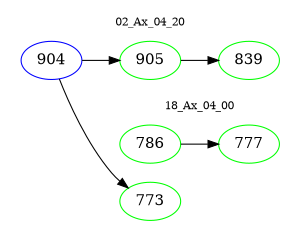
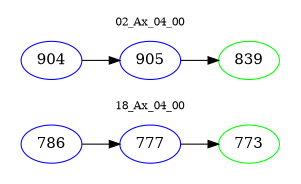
(150, 23) -> (150, 23)
(150, 60) -> (150, 60)
(85, 133) -> (194, 144)
(150, 144) -> (51, 144)
(249, 144) -> (150, 144)
